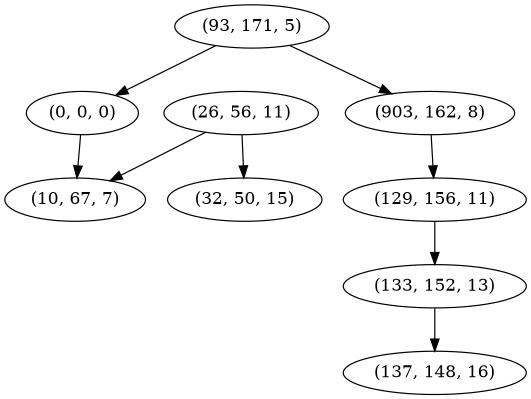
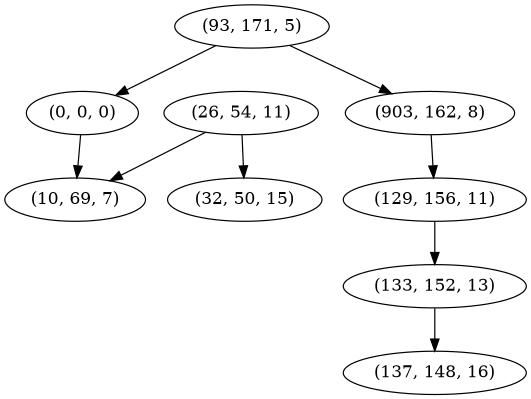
(241, 113) -> (241, 113)
(75, 200) -> (75, 200)
